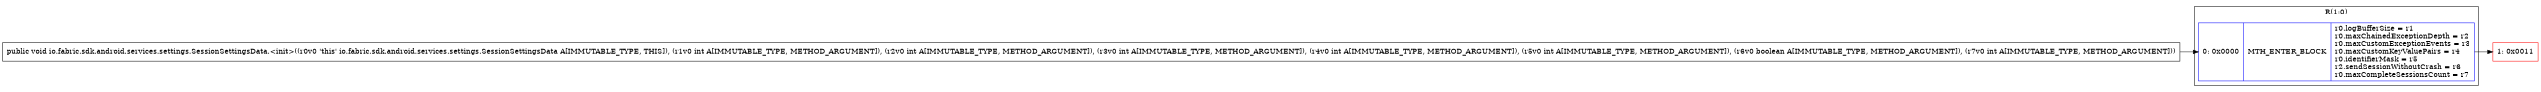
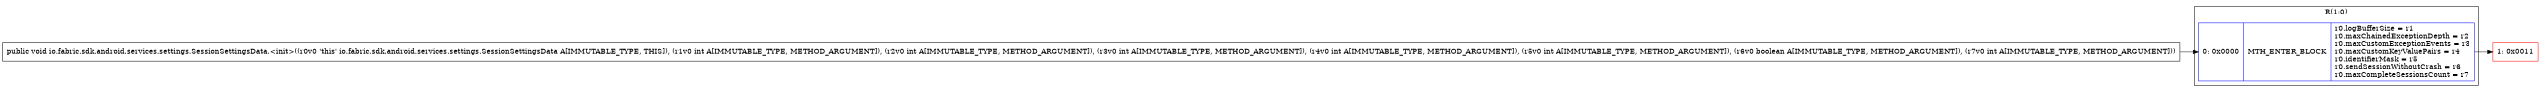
(2398, 67) -> (2398, 67)
